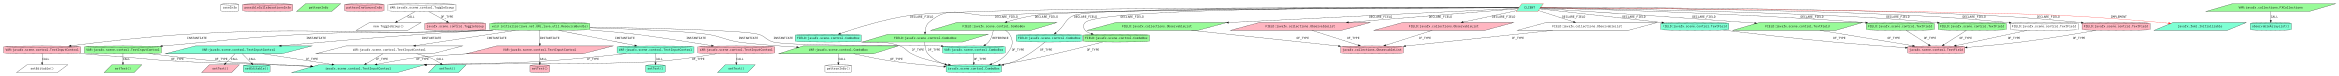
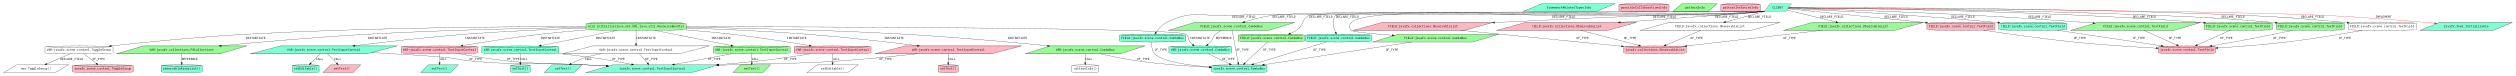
(230, 8) -> none
none -> (1569, 8)
(411, 17) -> (72, 59)
(2274, 17) -> (190, 59)
none -> (348, 30)
none -> (403, 32)
